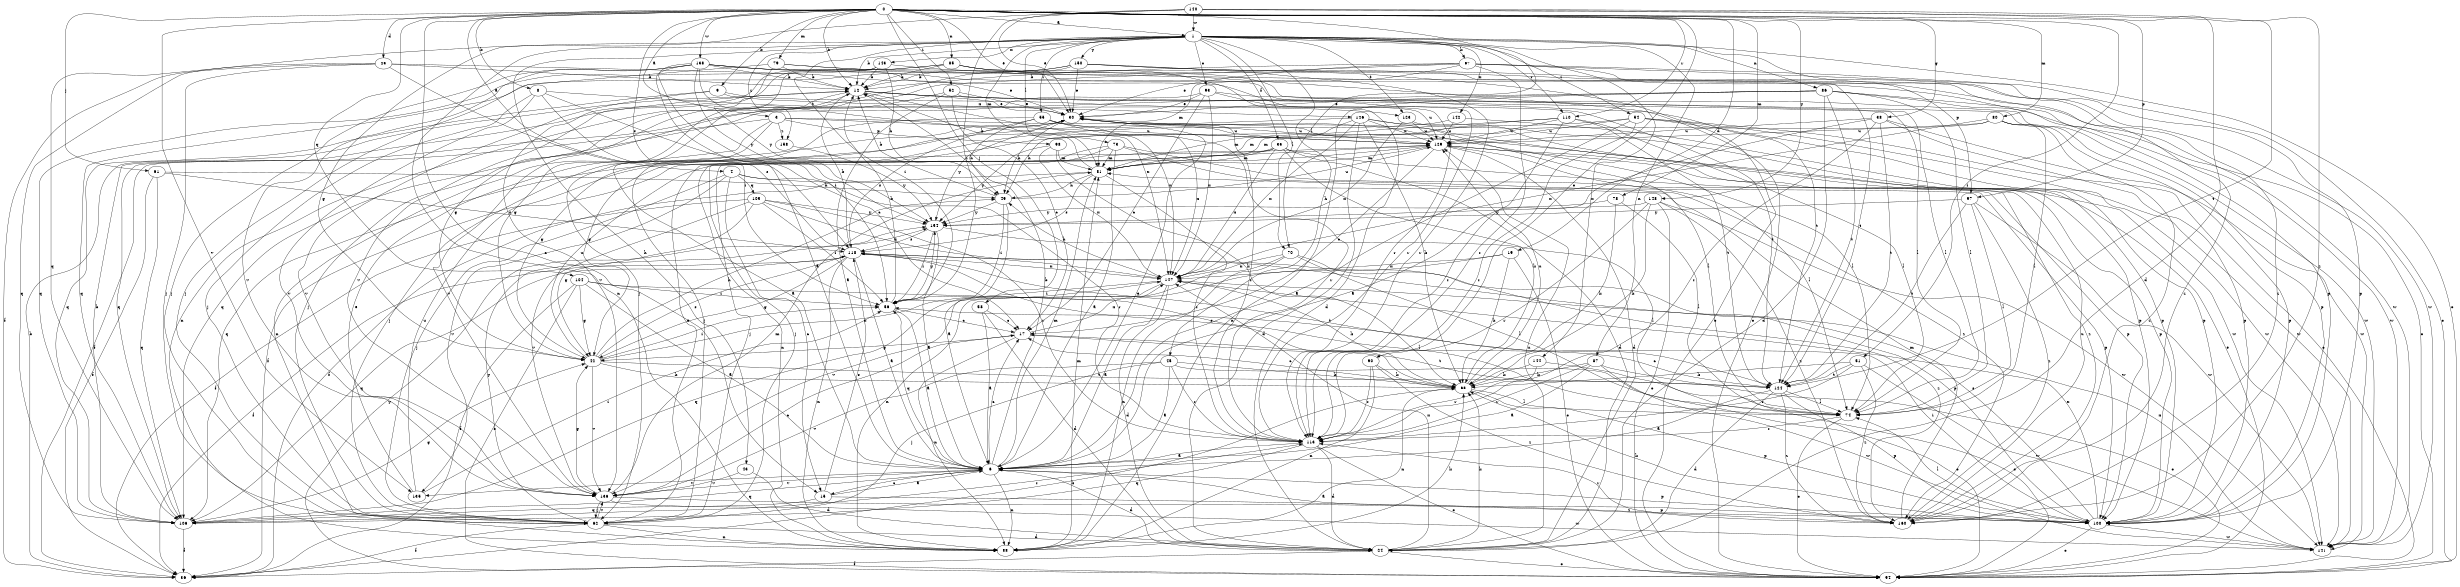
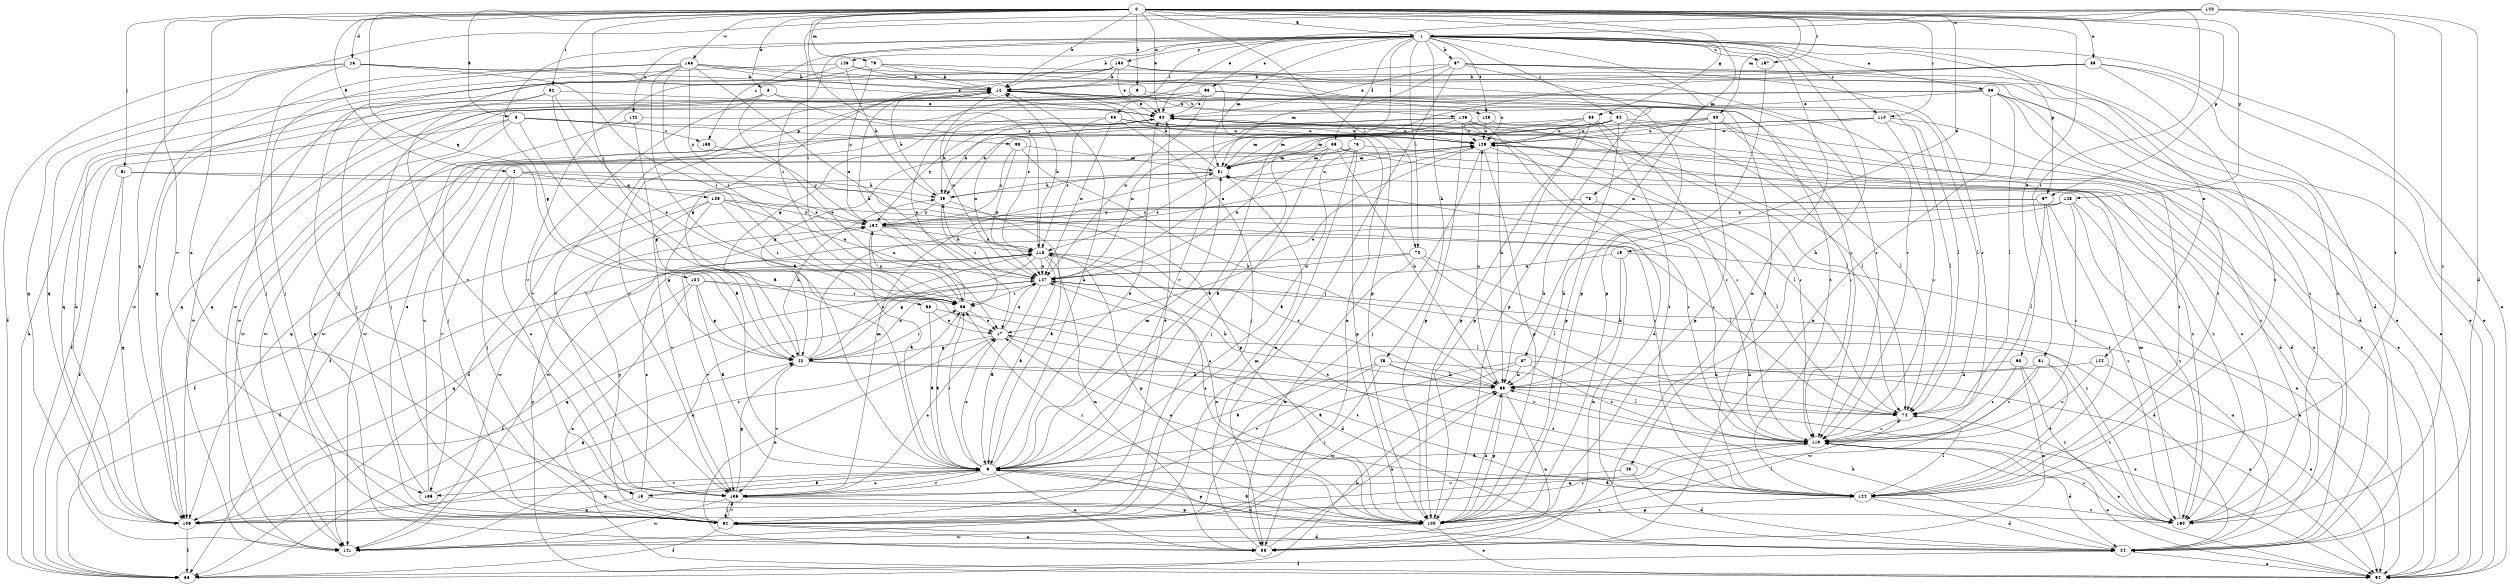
none -> (1765, 63)
(908, 388) -> (950, 388)
(1390, 455) -> (1424, 477)
